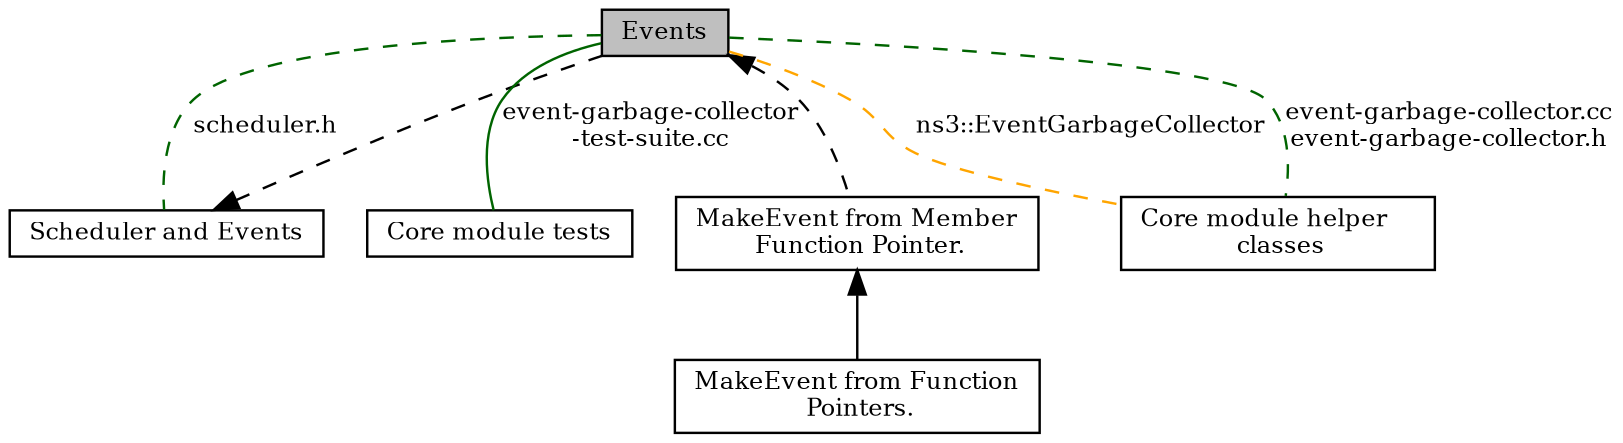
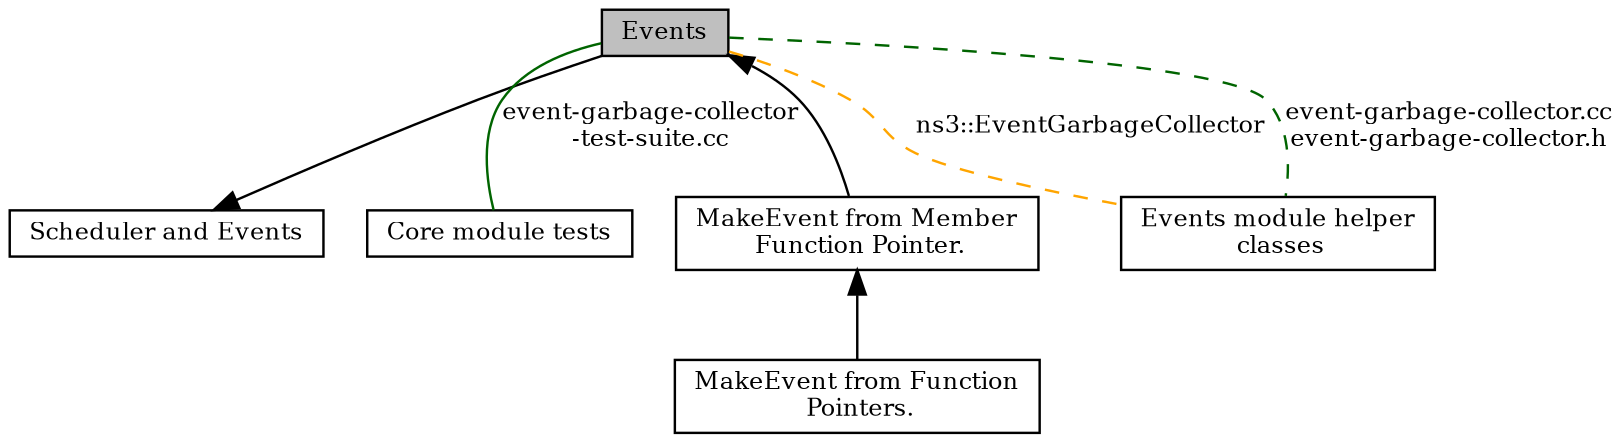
(335, 53) -> none
(815, 120) -> (815, 120)
(417, 124) -> (417, 124)
(1278, 233) -> (1278, 233)
